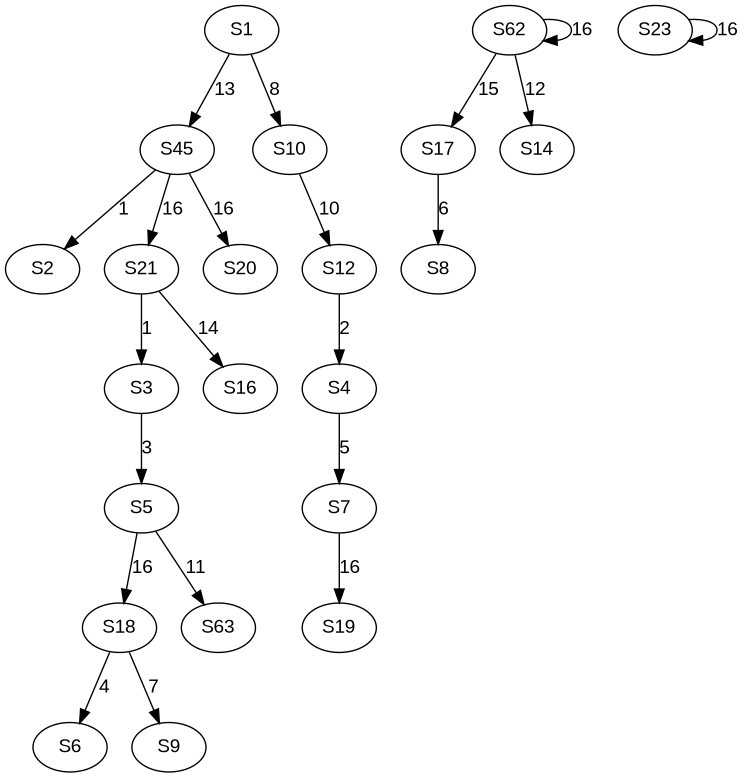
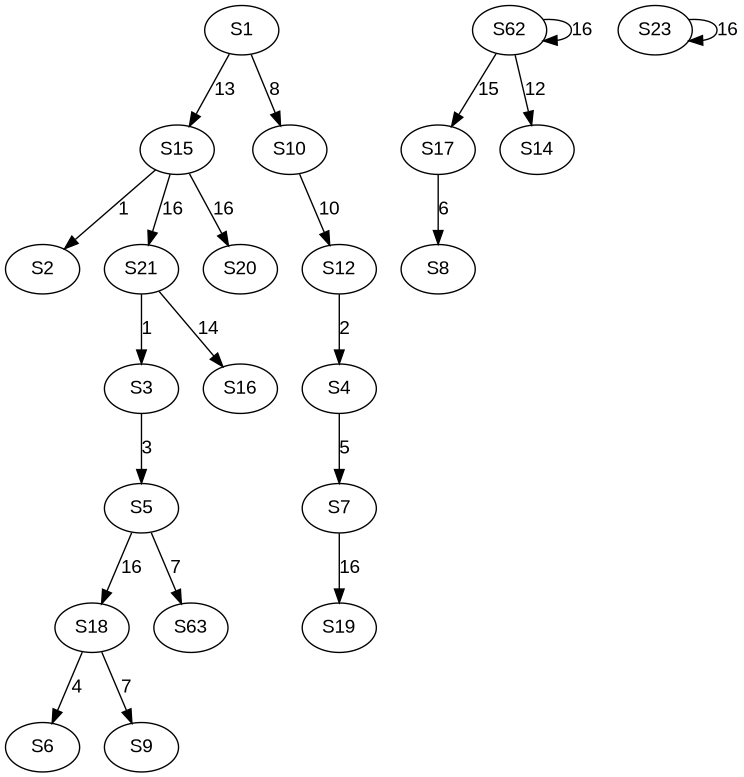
(177, 150) -> (177, 150)
(196, 568) -> (176, 568)
